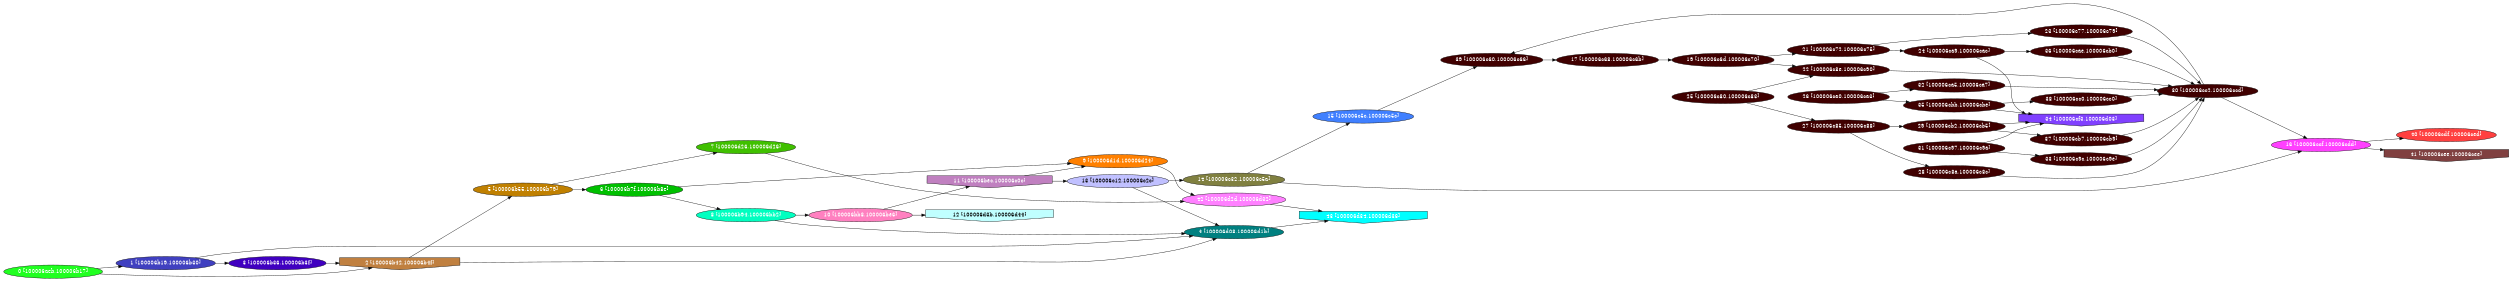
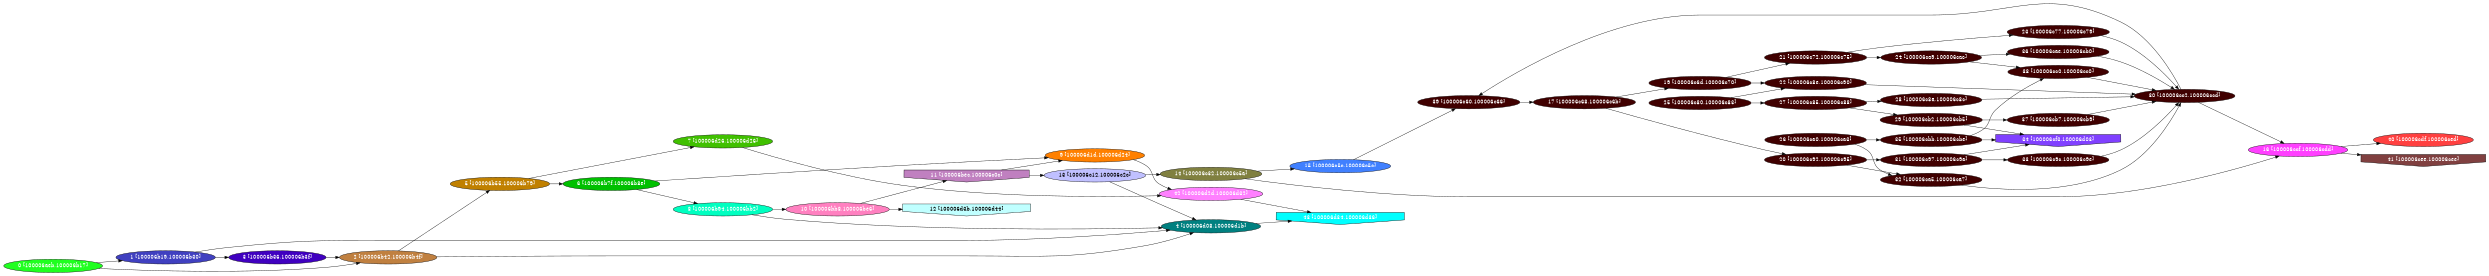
(2007, 78) -> (1993, 65)
none -> (1816, 160)
(400, 263) -> (388, 257)
